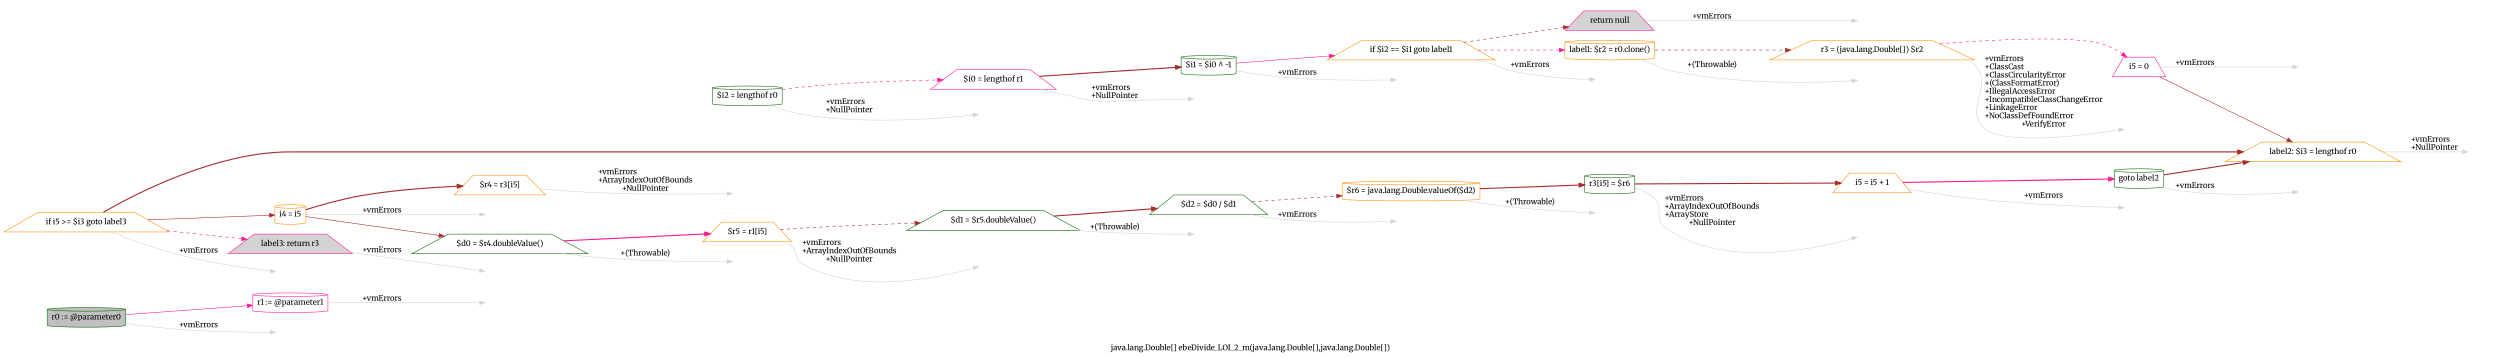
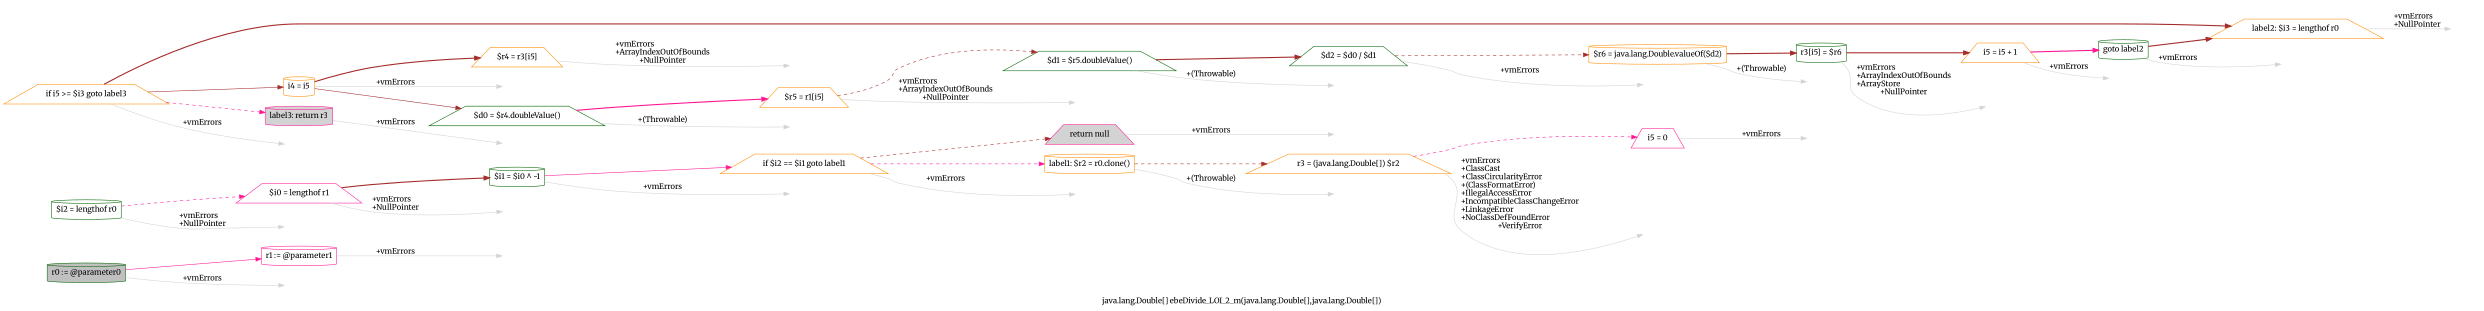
(2223, 108) -> none
(290, 244) -> (299, 116)
